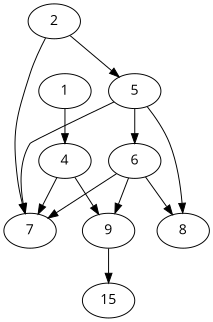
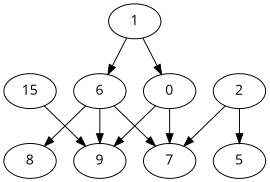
(135, 121) -> (120, 52)
(44, 136) -> none
(173, 152) -> none
(65, 161) -> (170, 91)
(109, 261) -> (61, 122)
